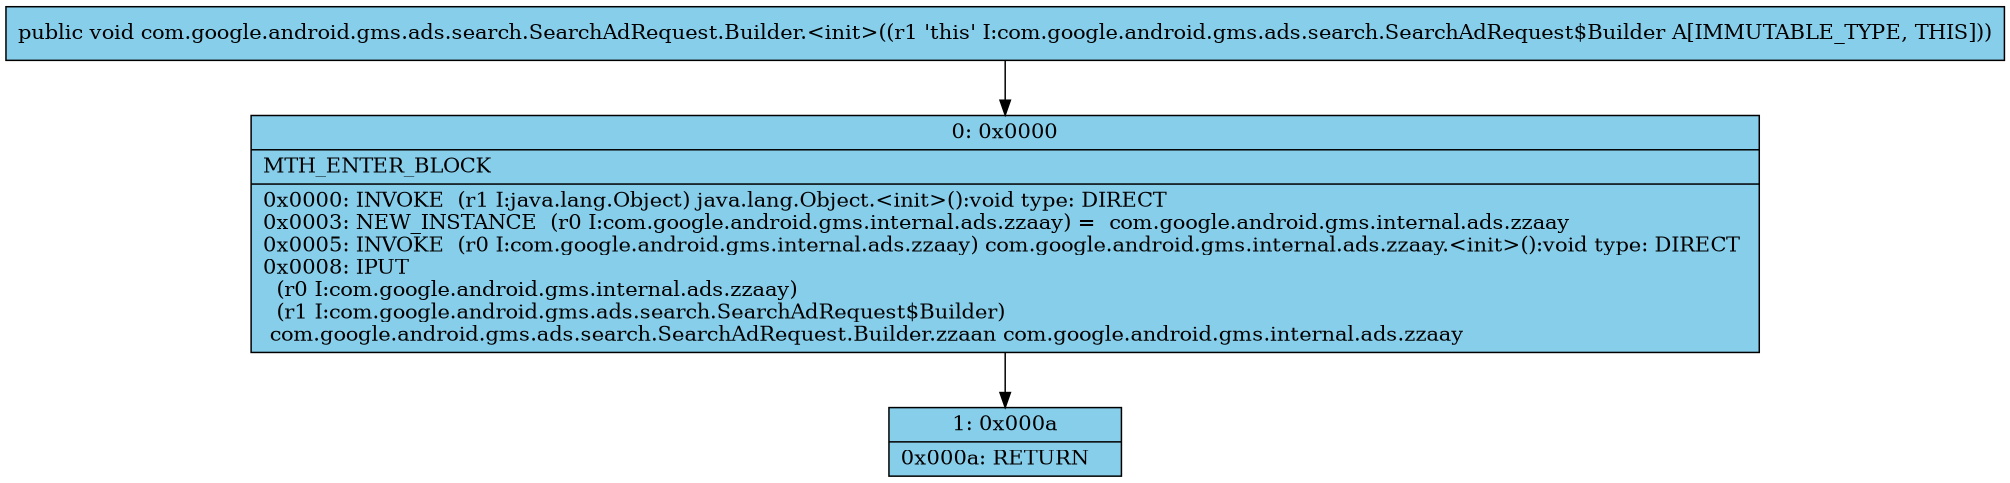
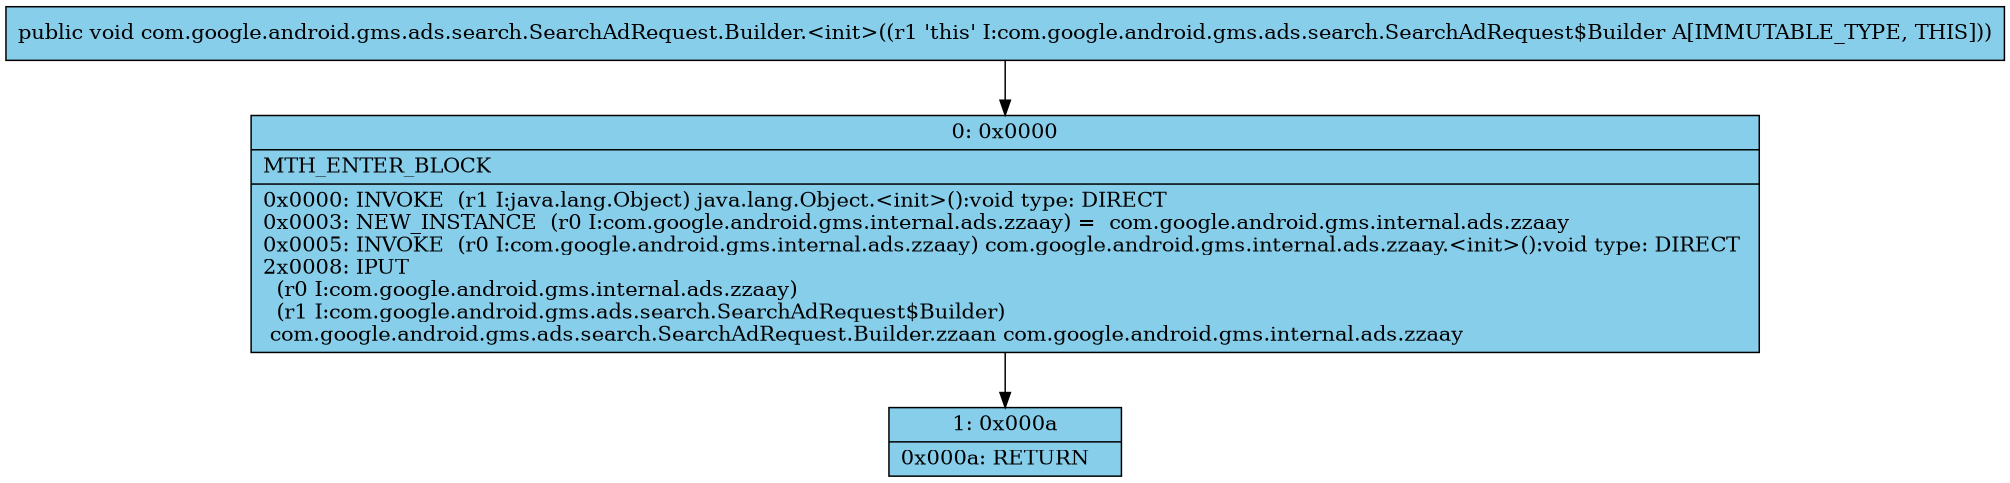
(343, 268) -> (343, 268)
